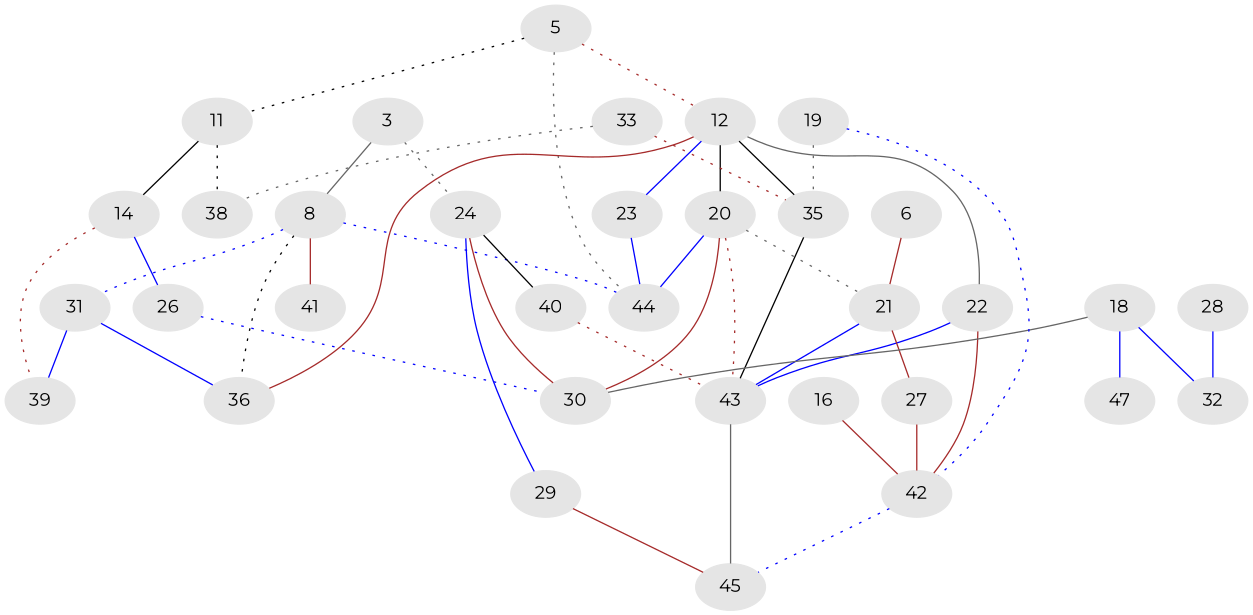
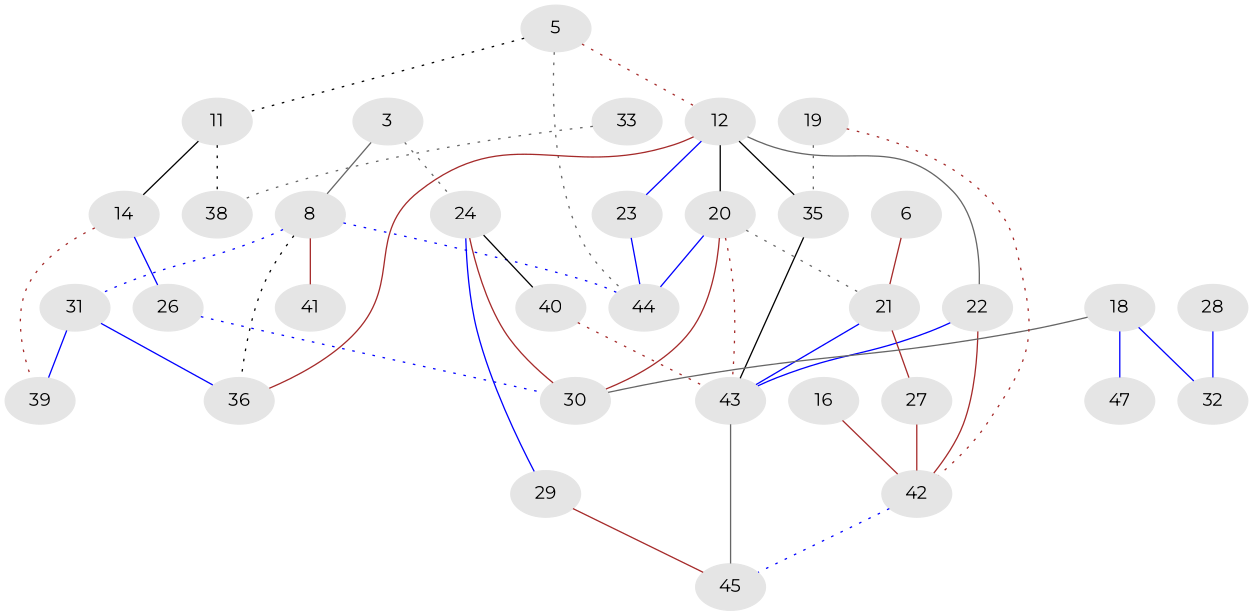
(710, 163) -> none
(1021, 268) -> (1021, 268)
